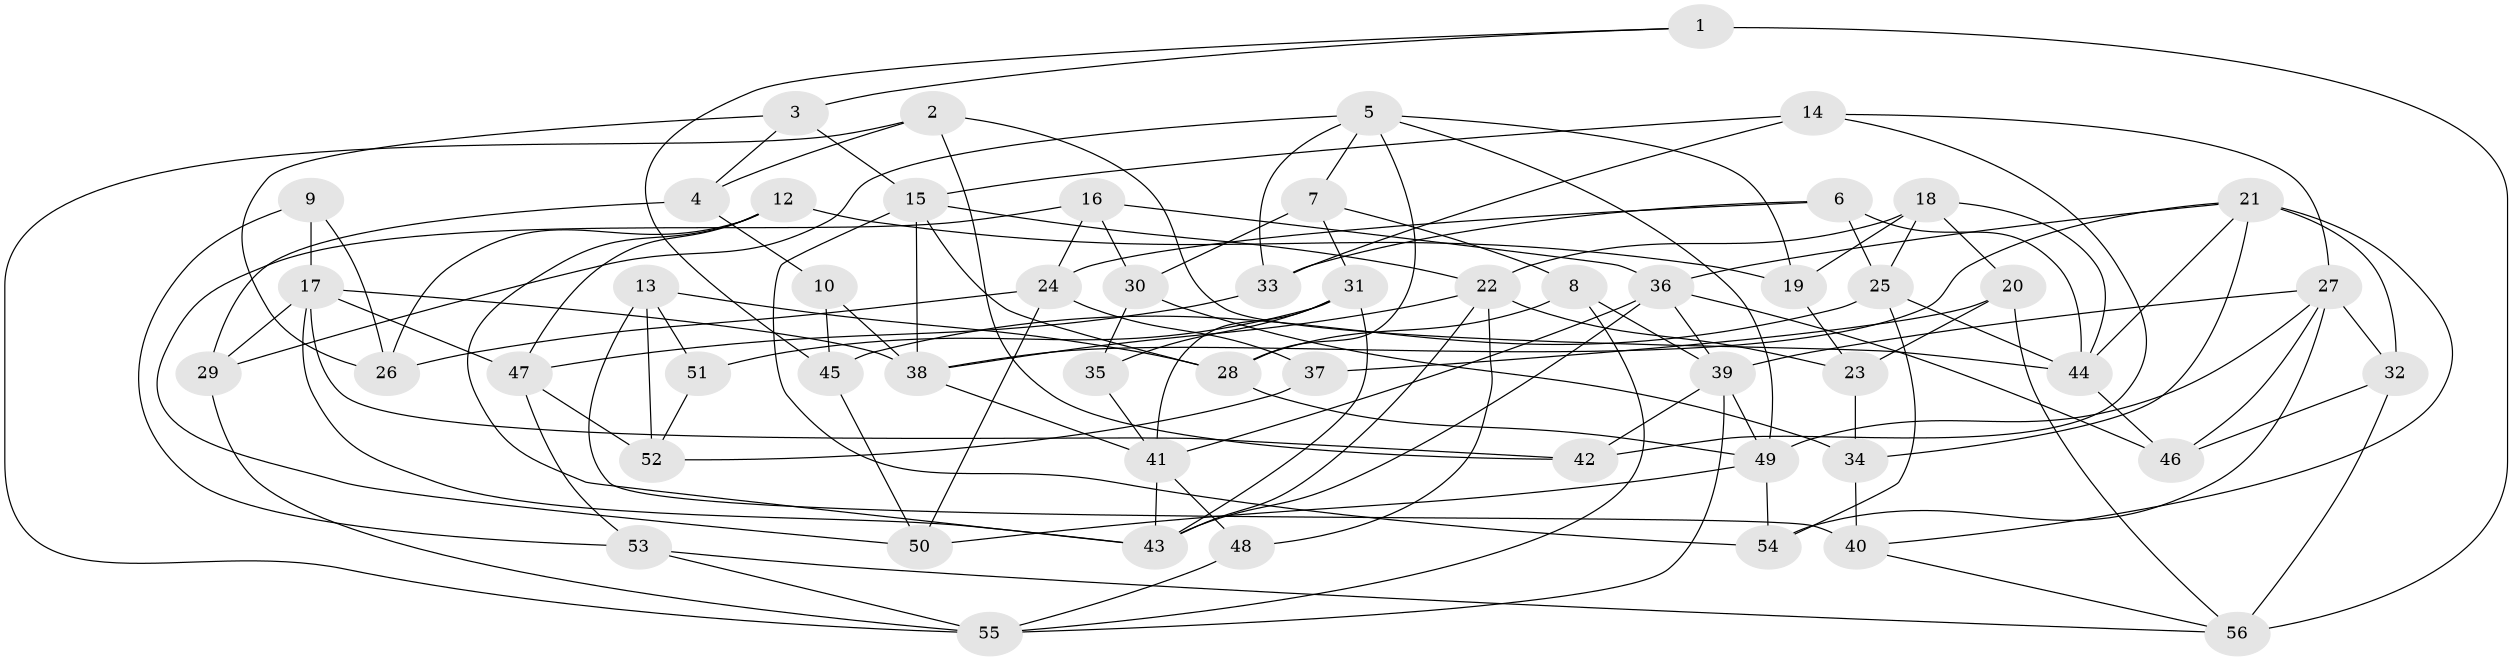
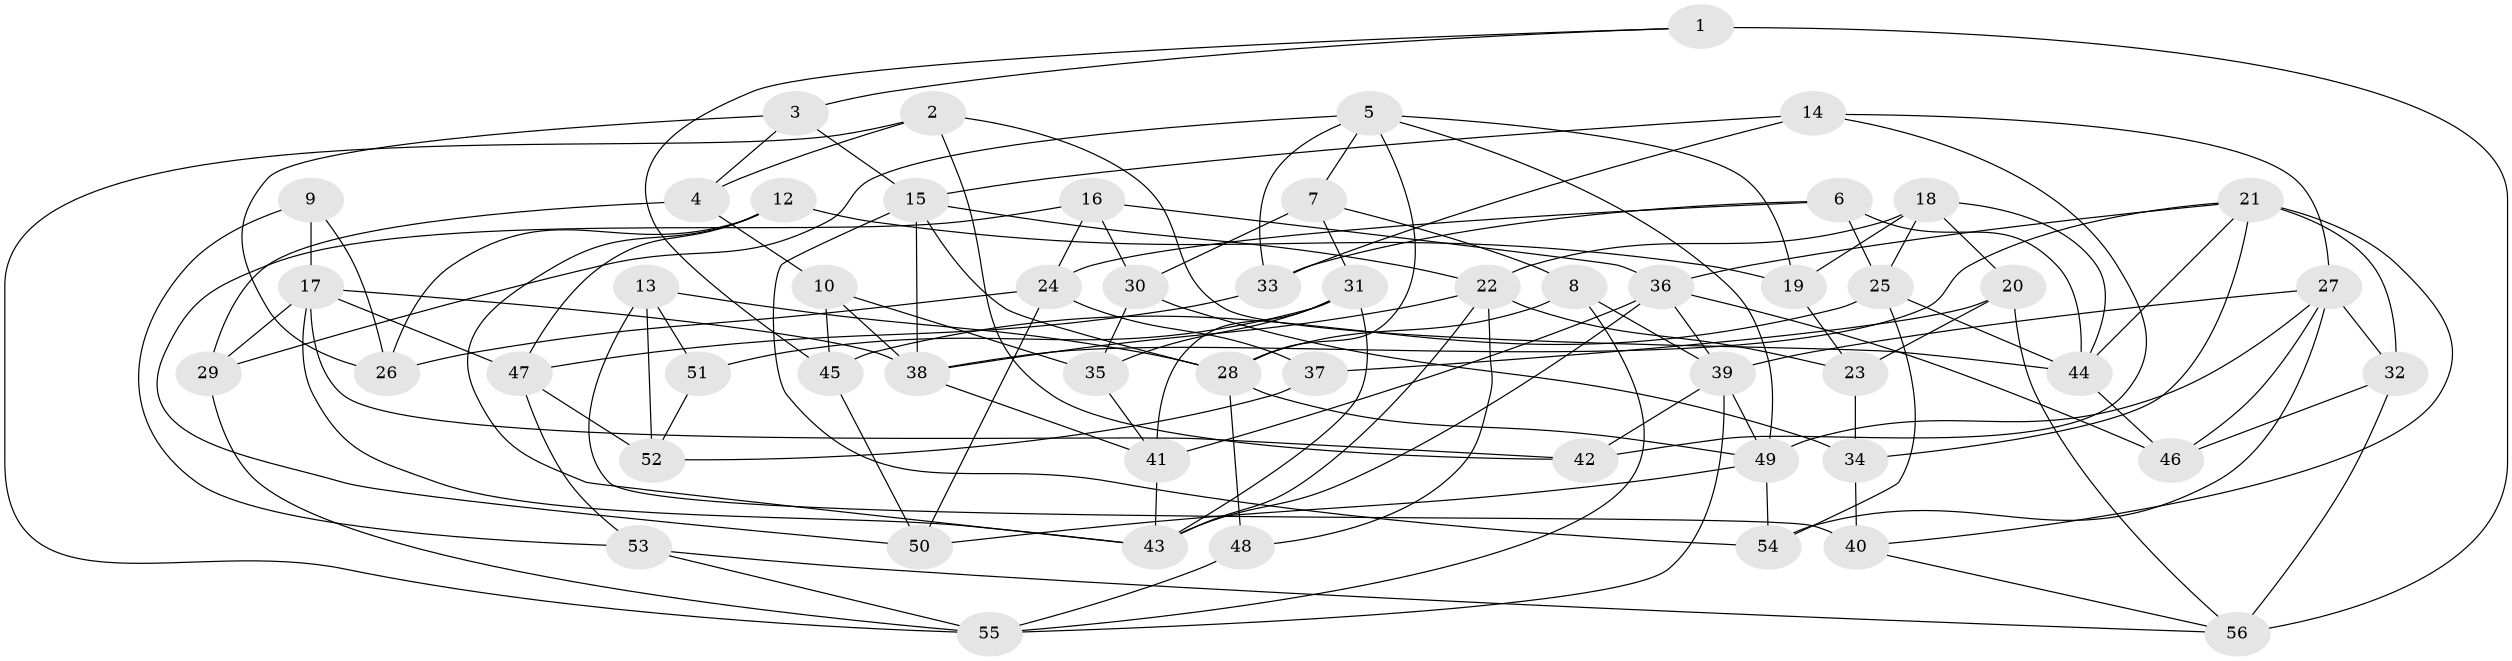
none -> (907, 314)
(1200, 504) -> (1235, 460)
